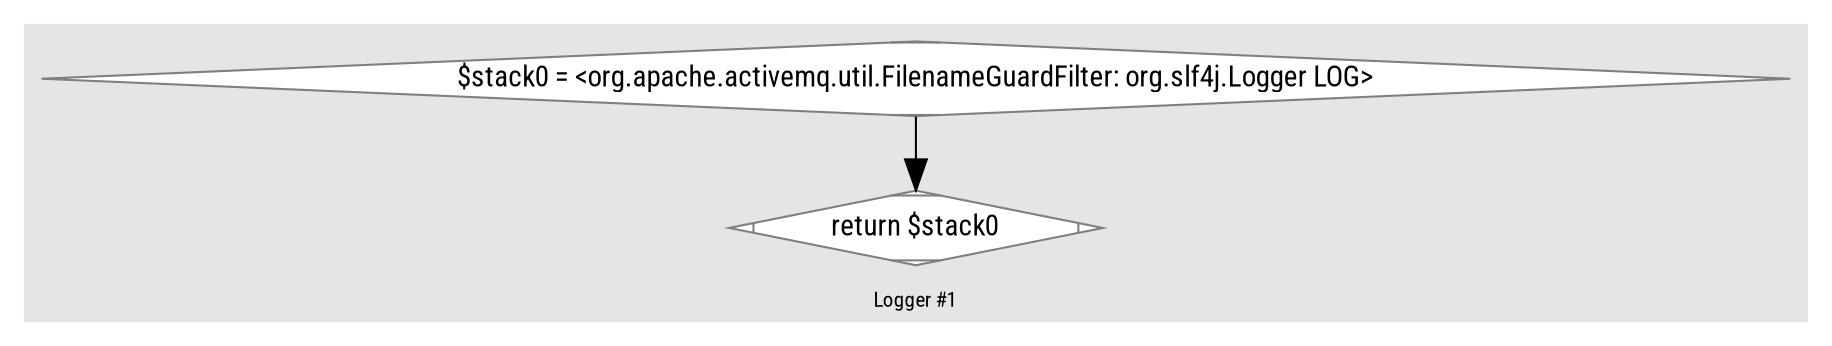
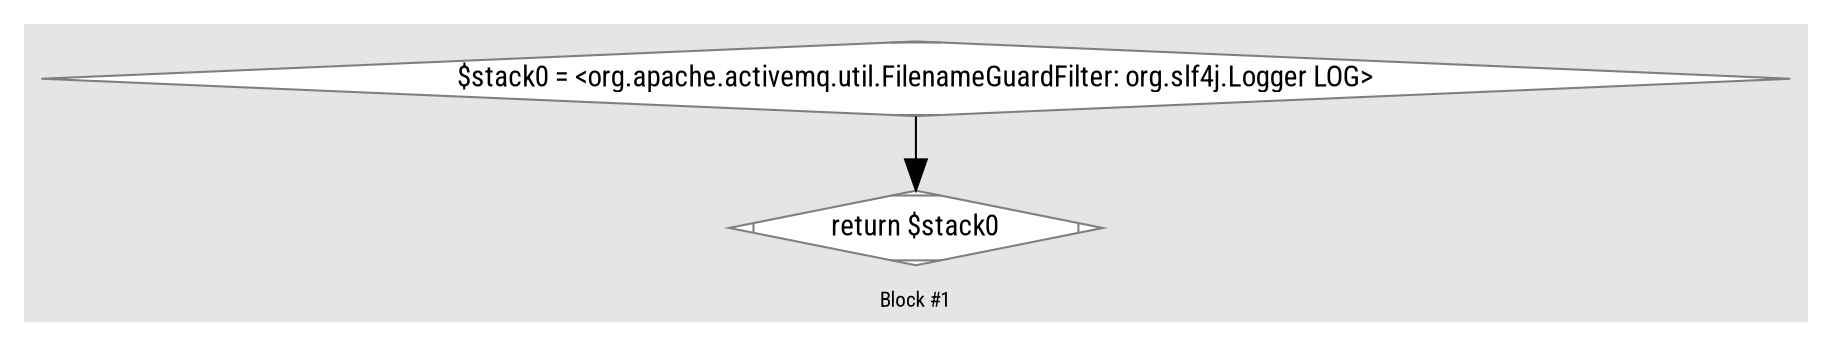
(916, 302) -> (916, 302)
